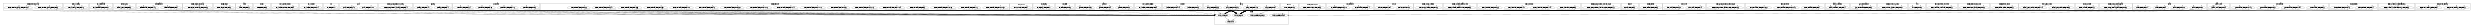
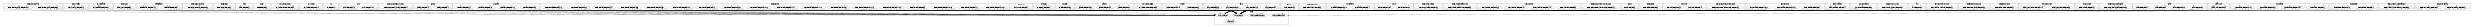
none -> (553, 8)
